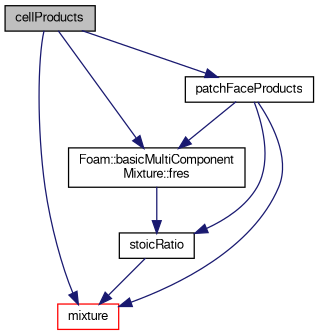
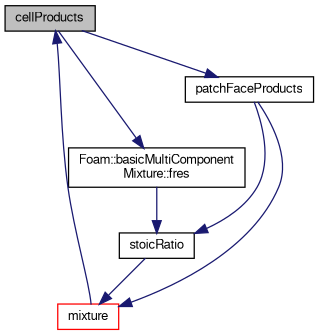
(212, 121) -> none
(42, 164) -> (66, 175)
